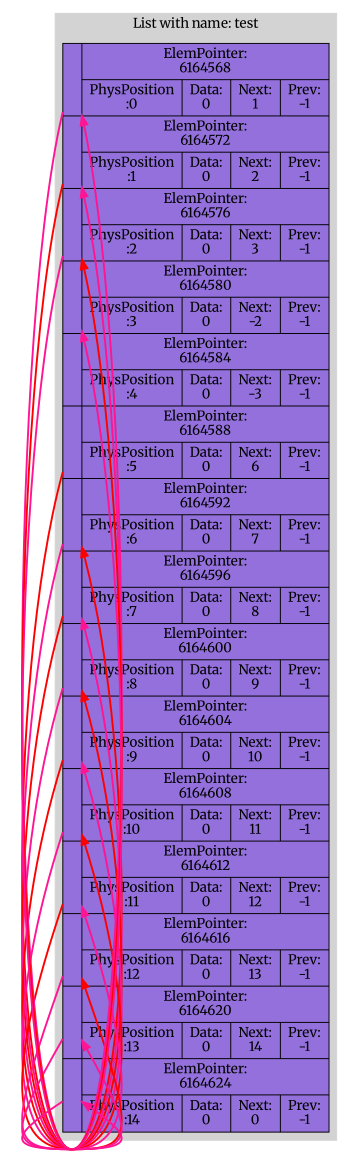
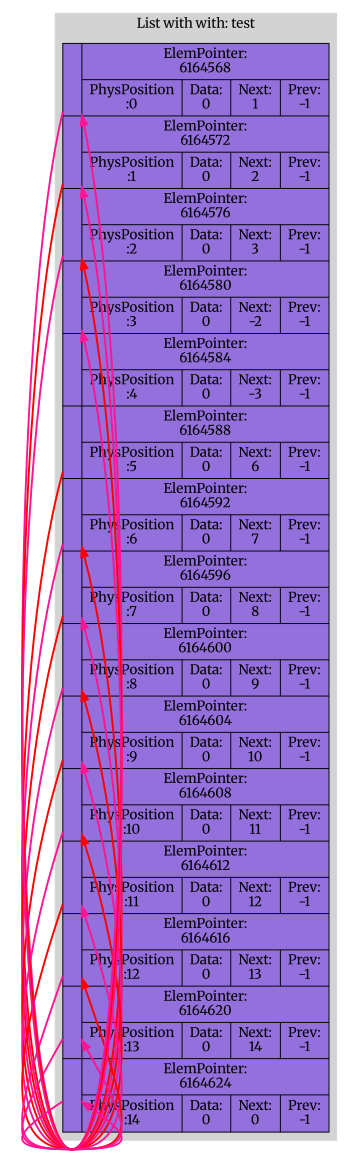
(196, 24) -> (196, 24)
